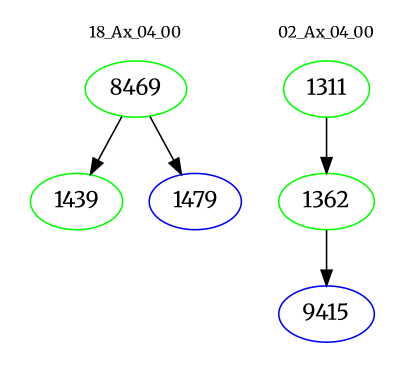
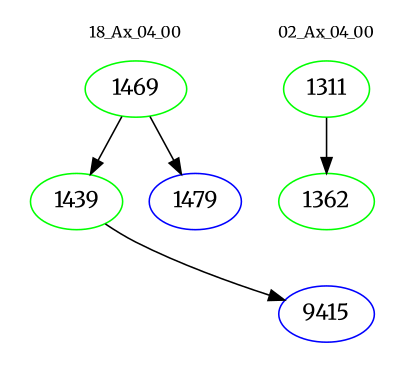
(136, 89) -> (136, 89)
(327, 250) -> (185, 264)
